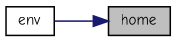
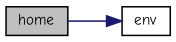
(74, 21) -> (87, 21)
